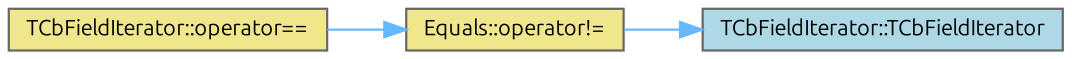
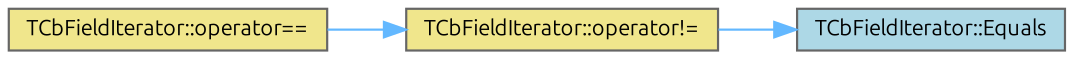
(515, 30) -> (562, 30)
(883, 30) -> (931, 30)
